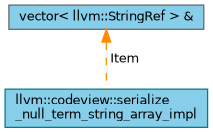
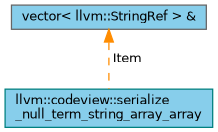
(106, 108) -> (109, 108)
